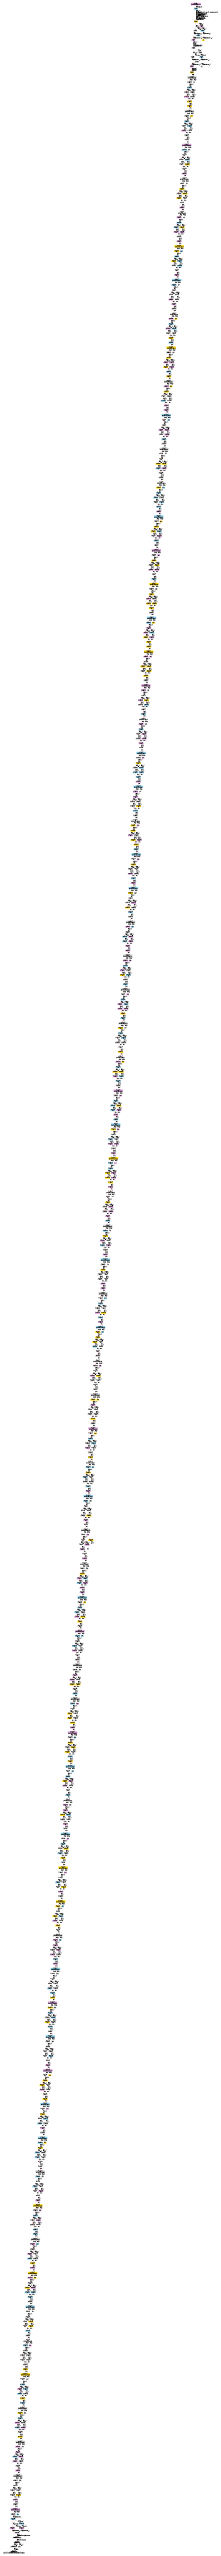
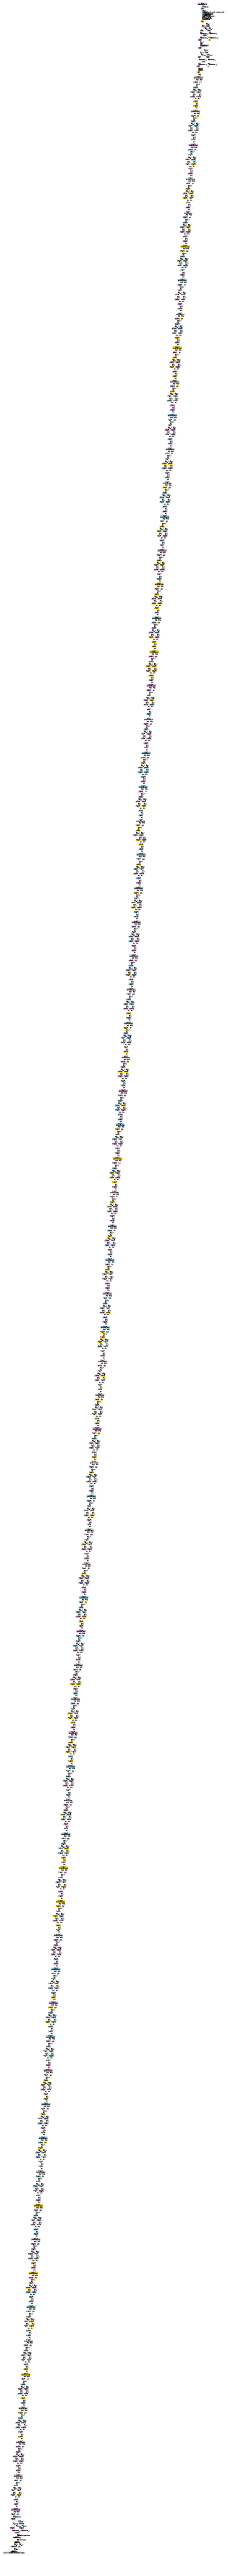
(85, 1542) -> (84, 1542)
